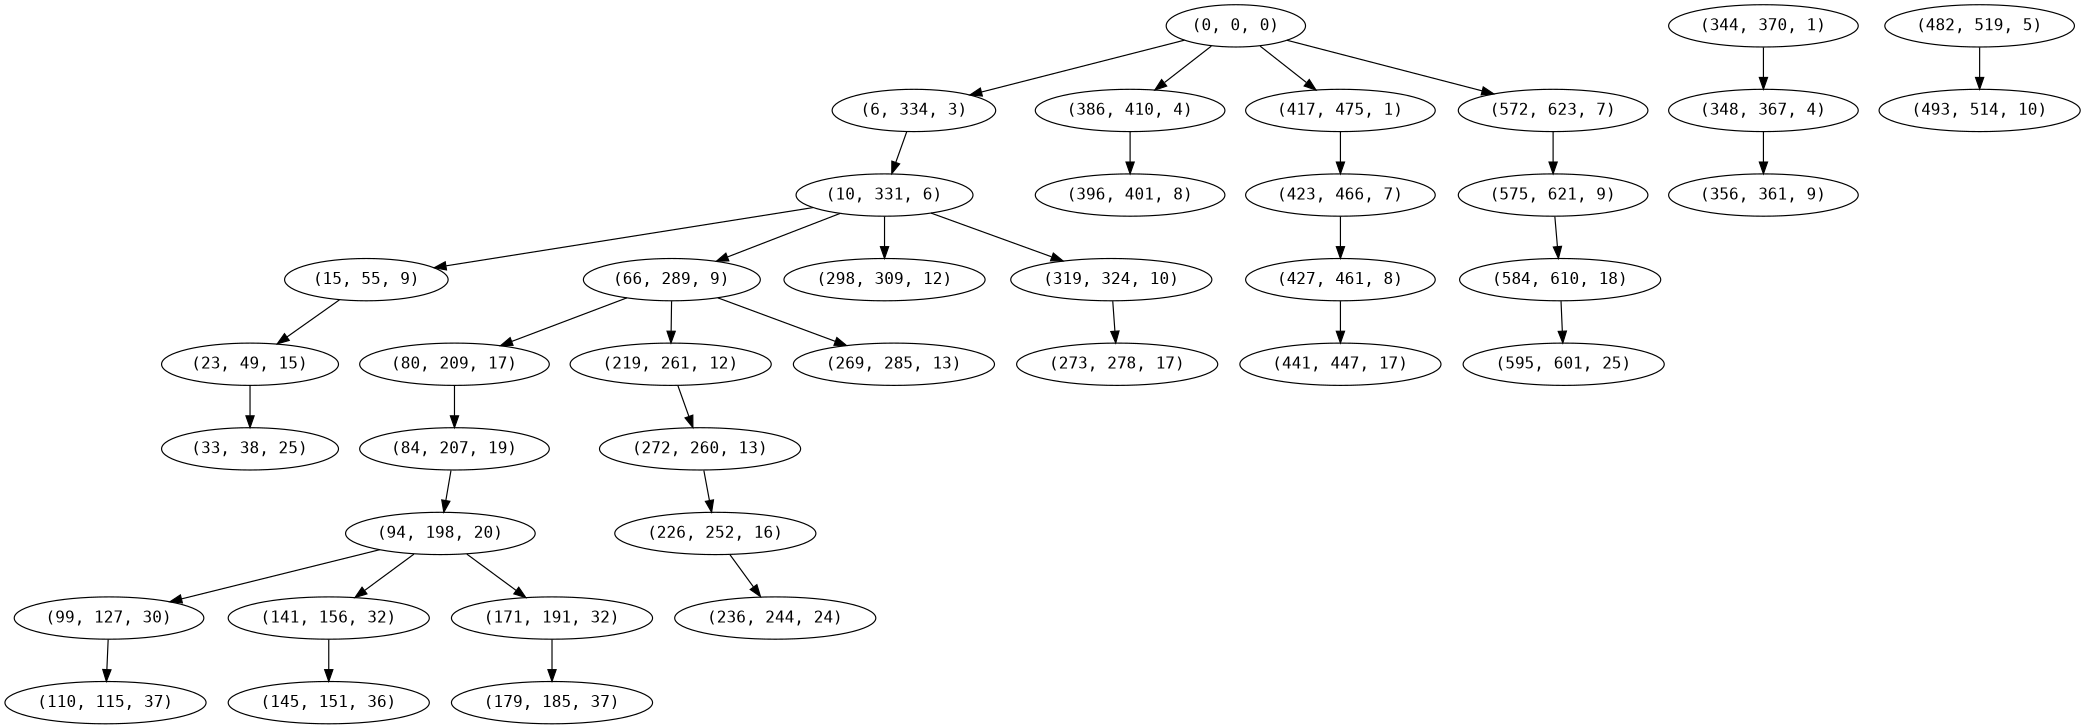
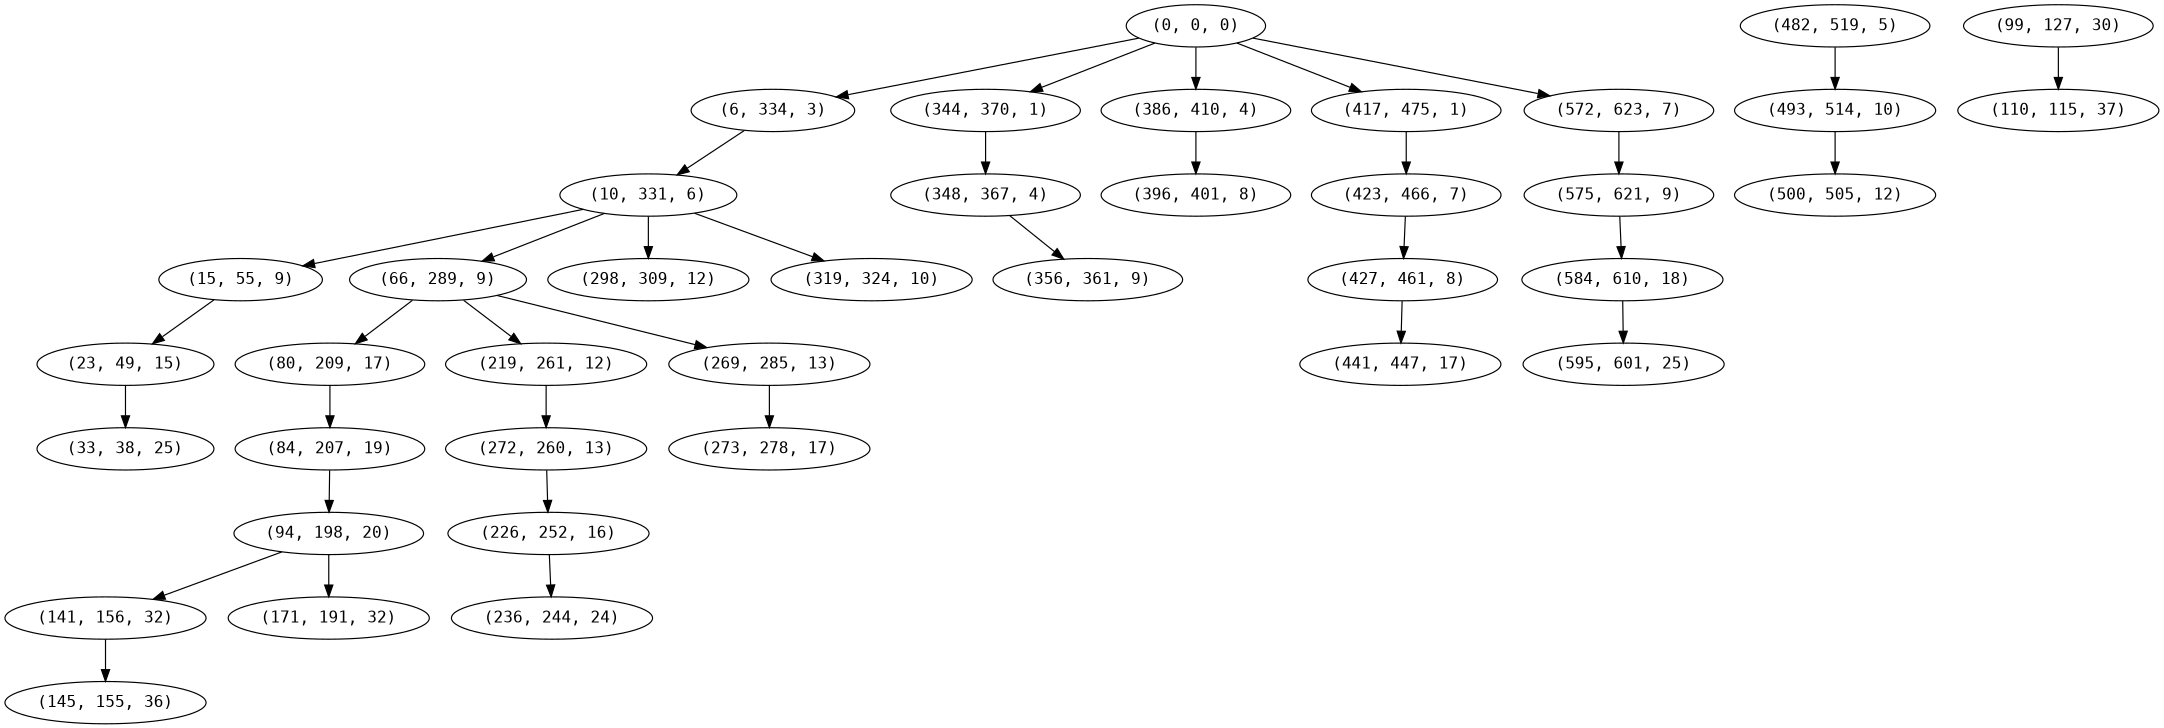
none -> (1098, 65)
none -> (1835, 195)
(1114, 316) -> (769, 401)
(281, 574) -> none
(329, 703) -> (106, 703)
(552, 703) -> none
